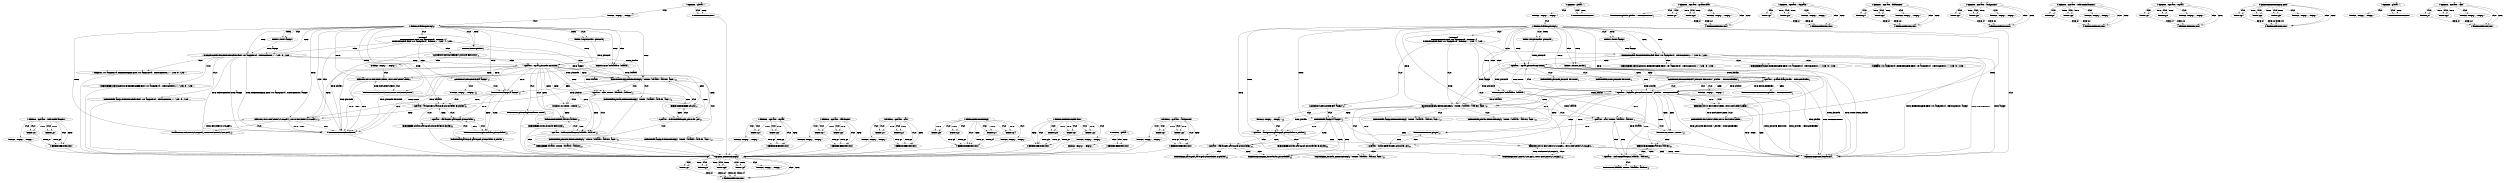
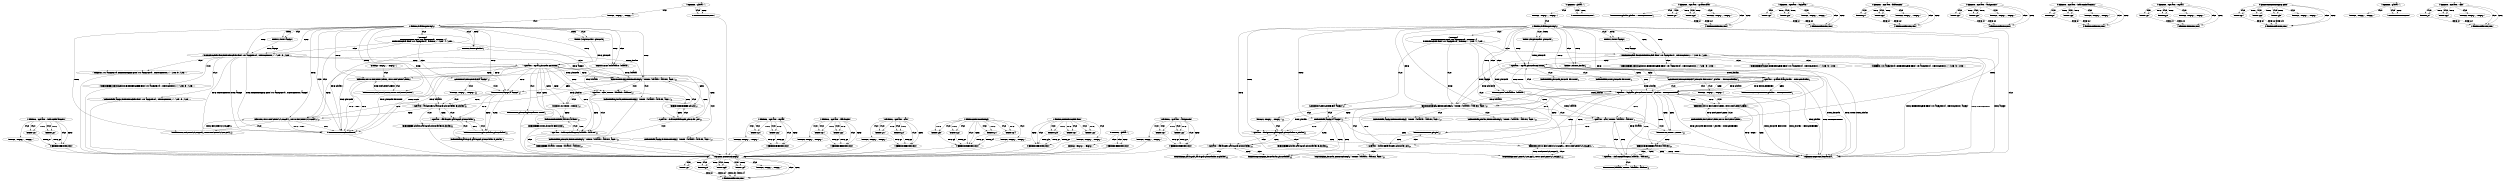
(456, 55) -> none
